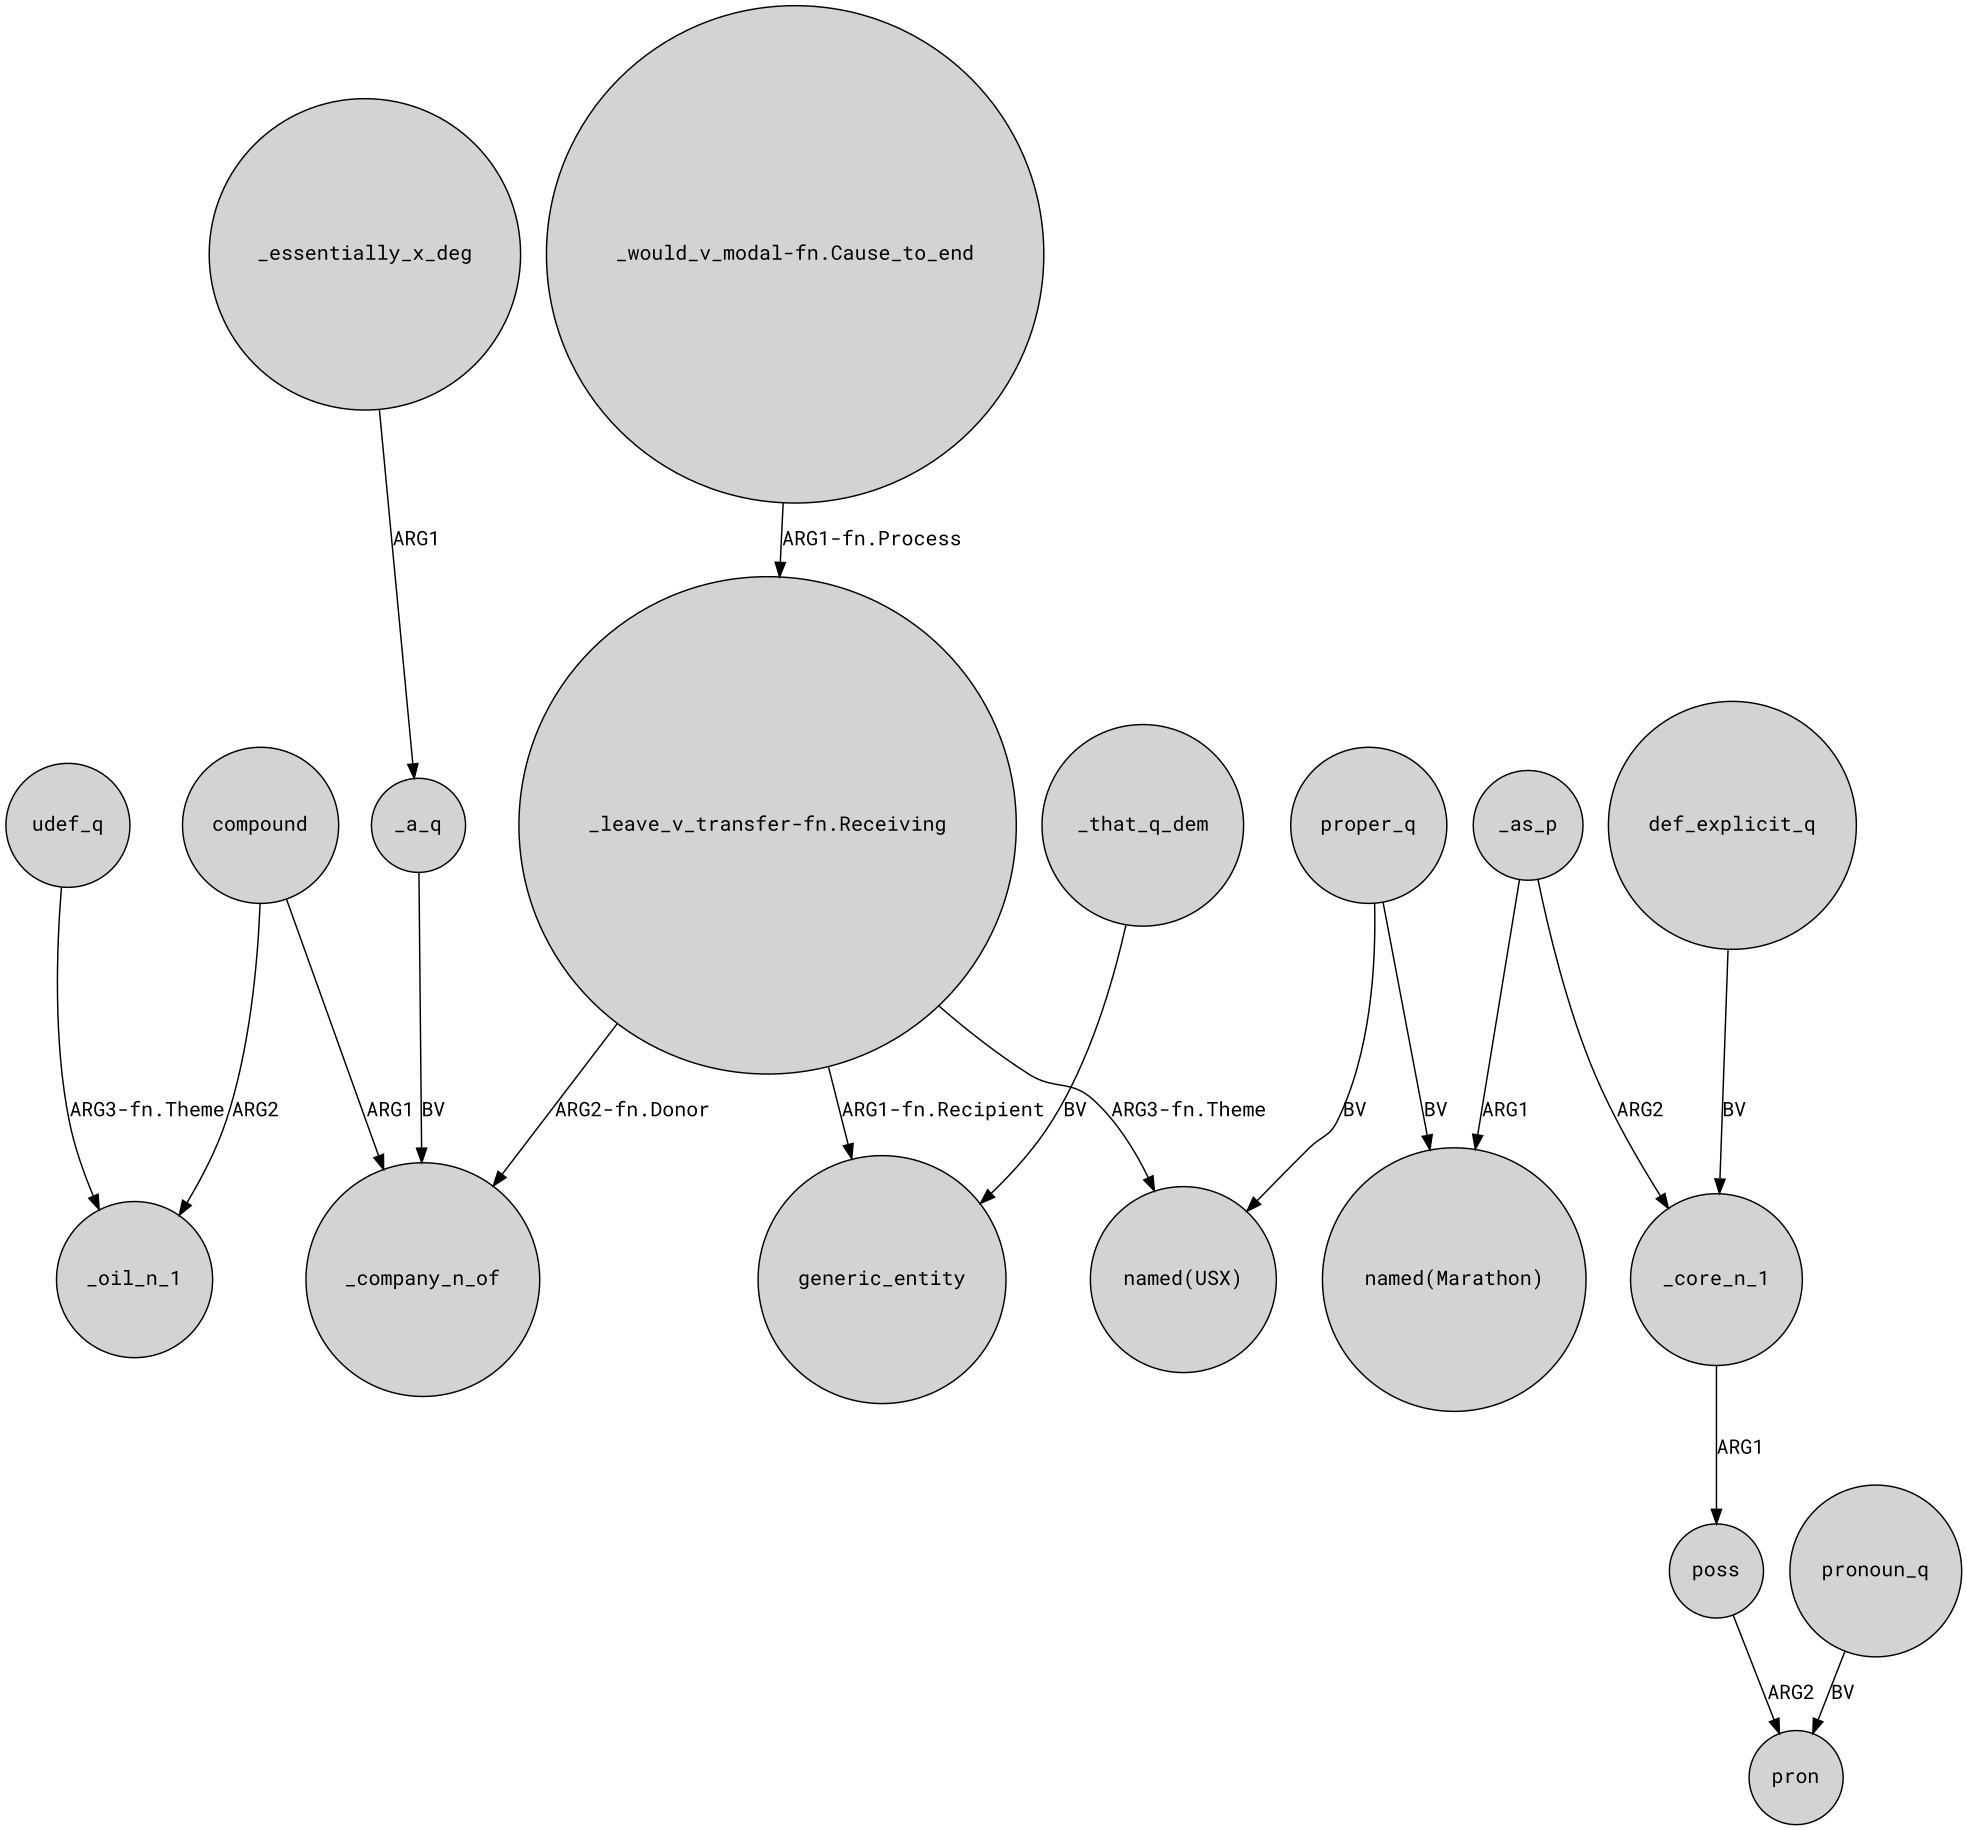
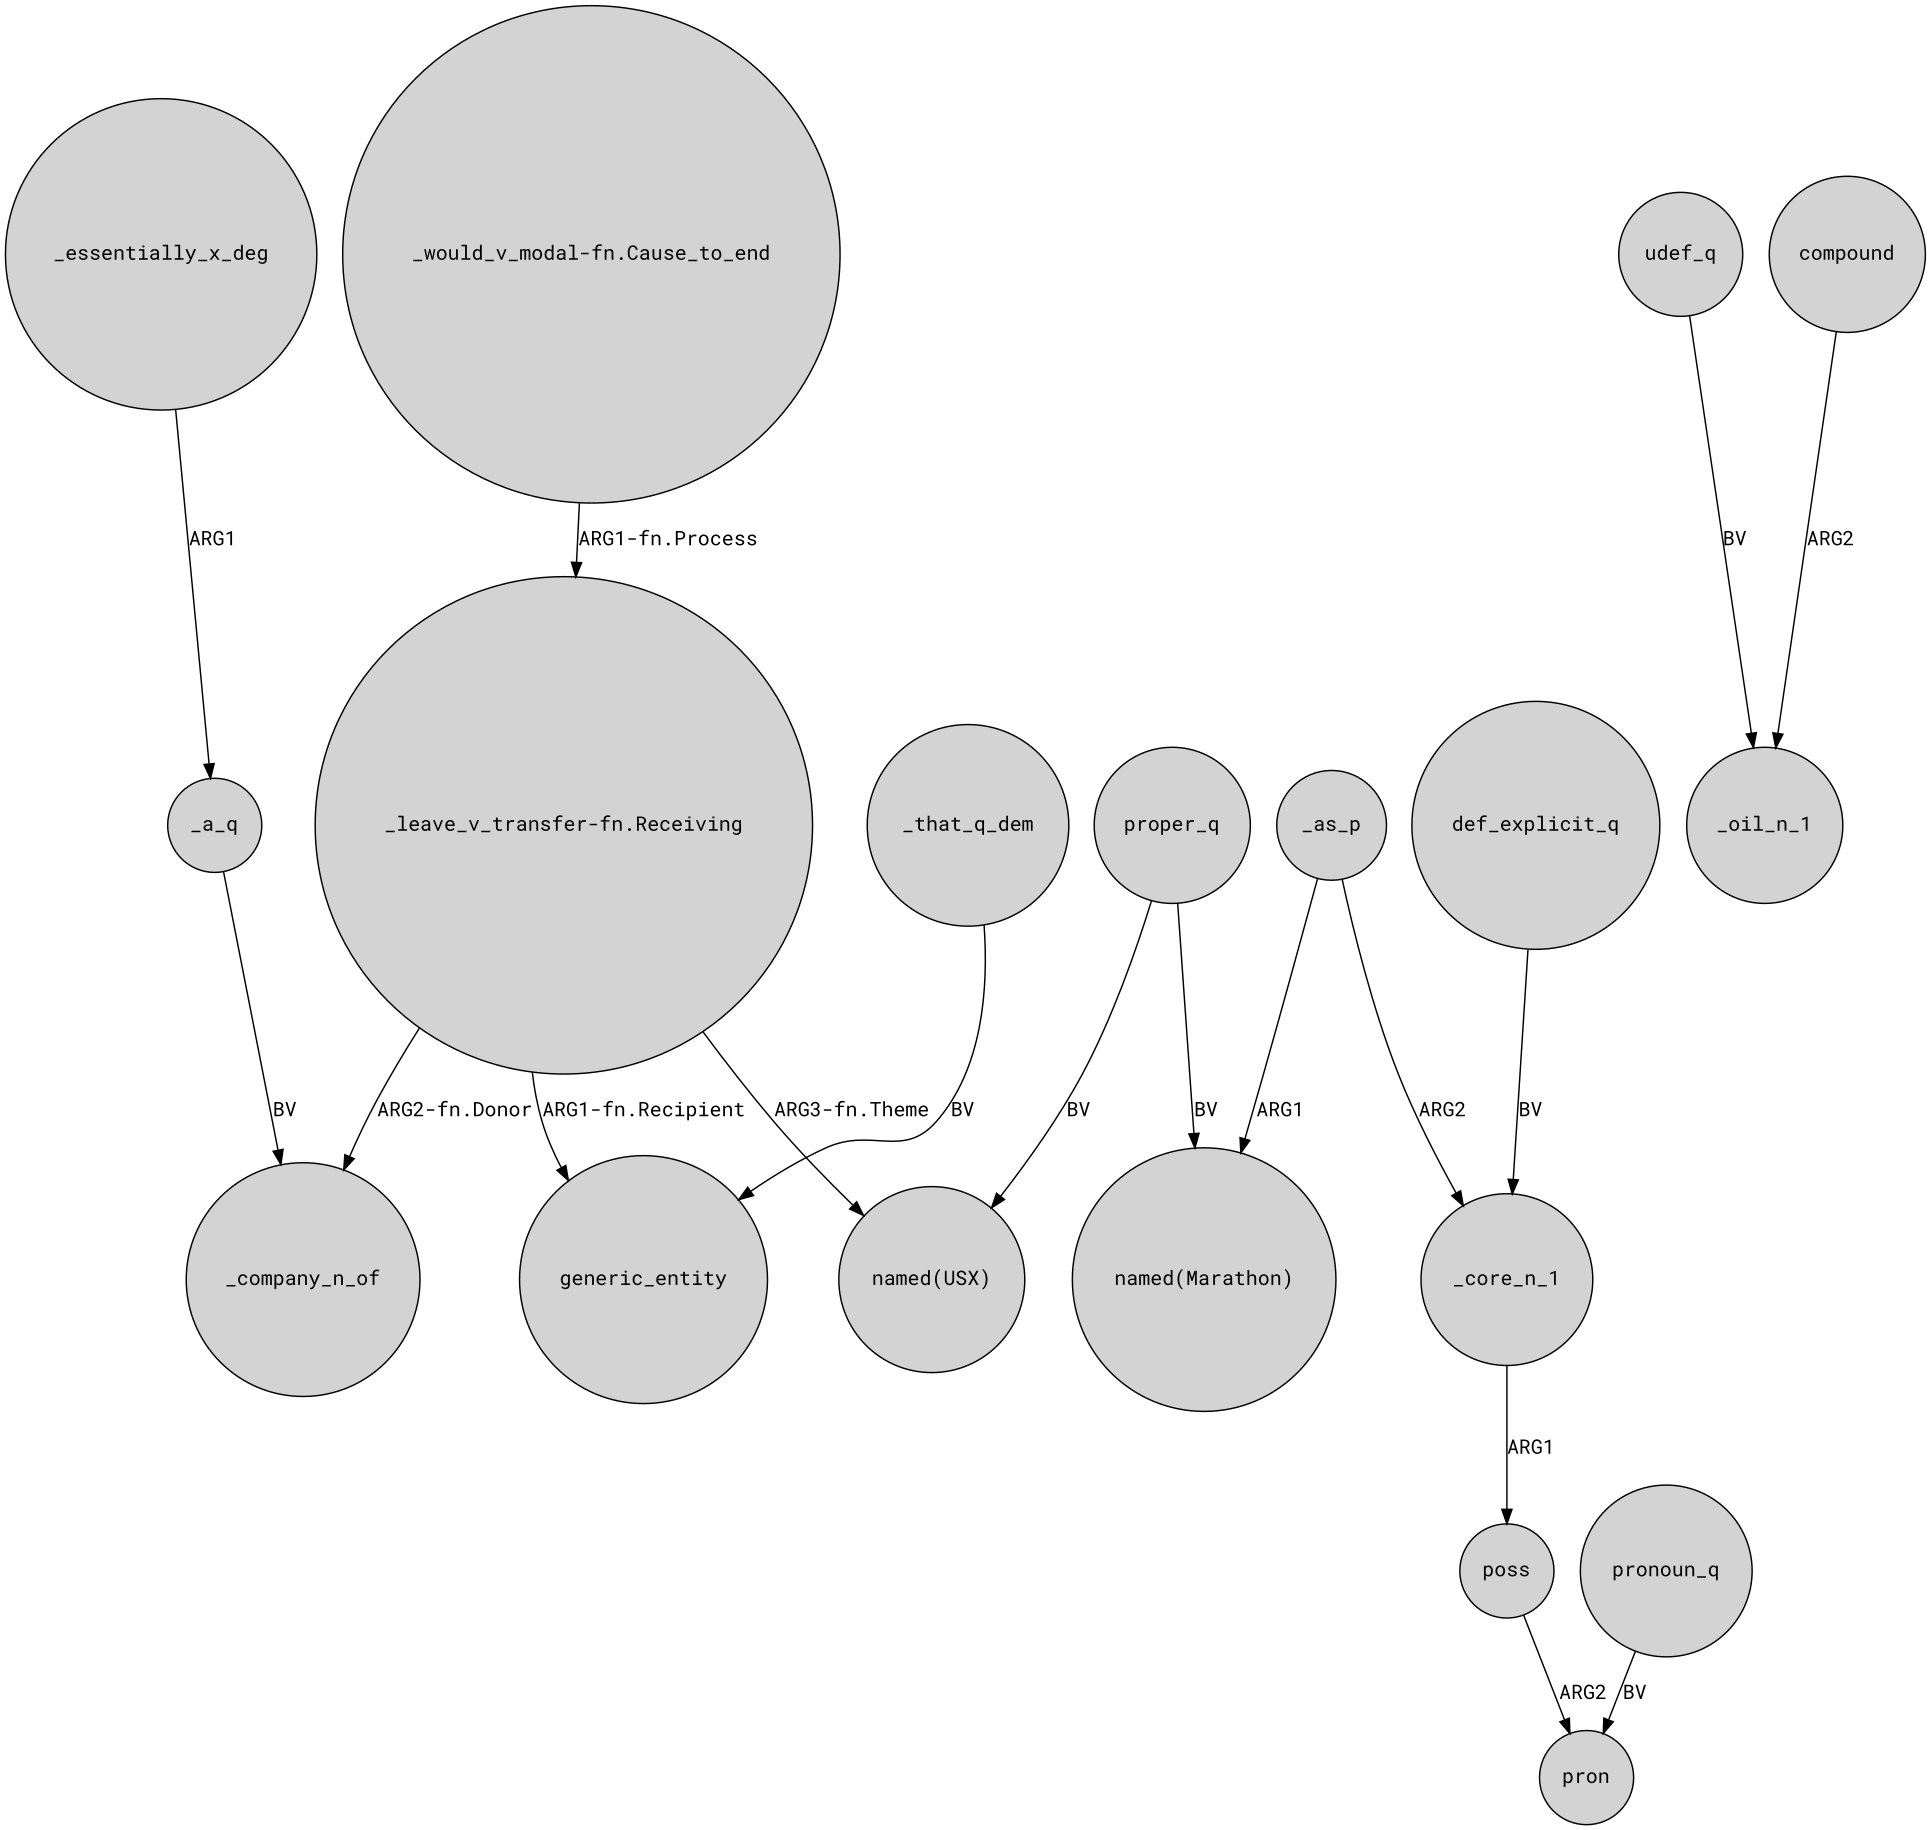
(333, 1028) -> none
(148, 1111) -> (1735, 540)
